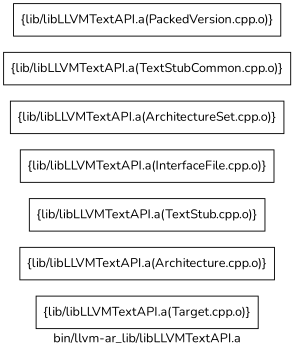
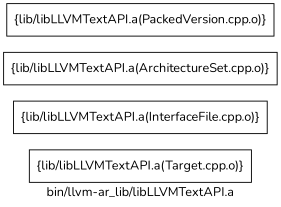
(147, 69) -> none
(147, 215) -> none
(147, 264) -> none
